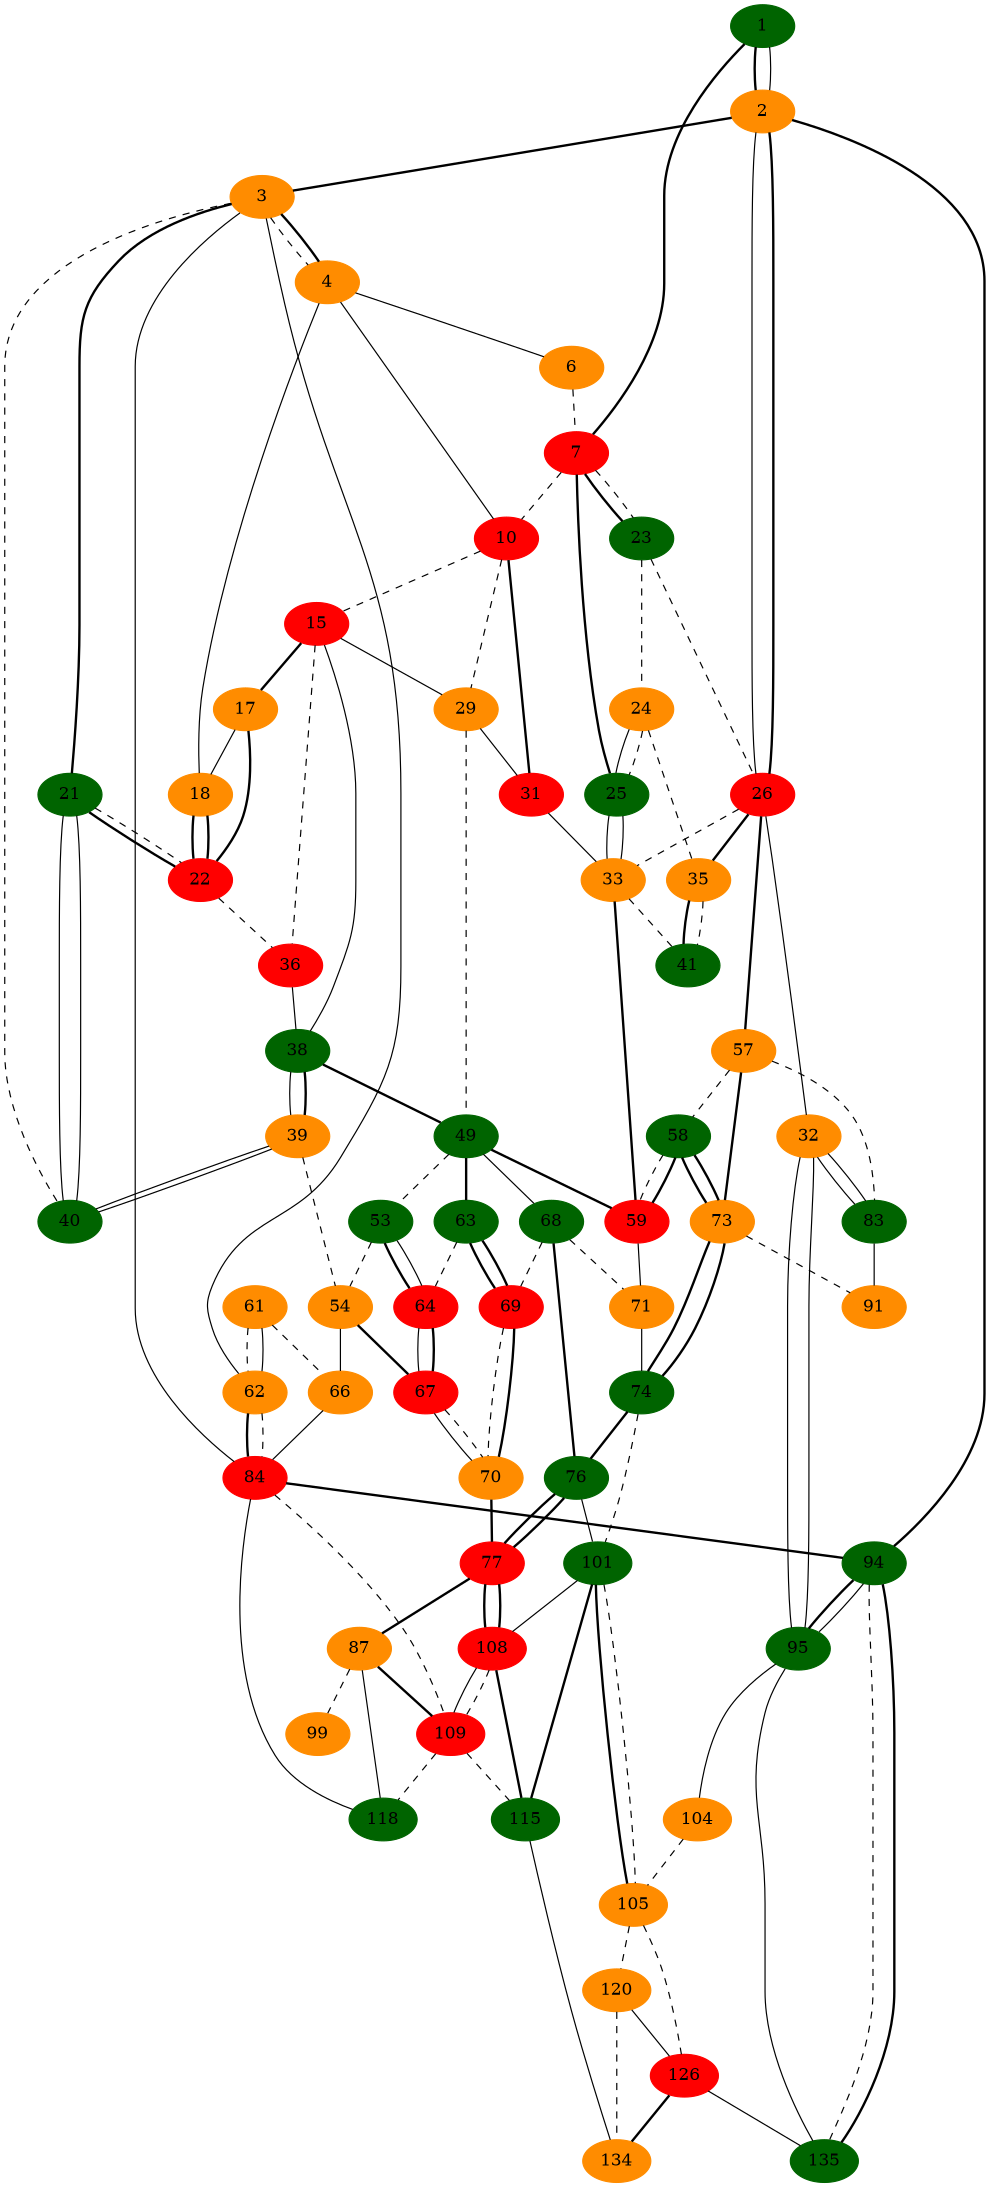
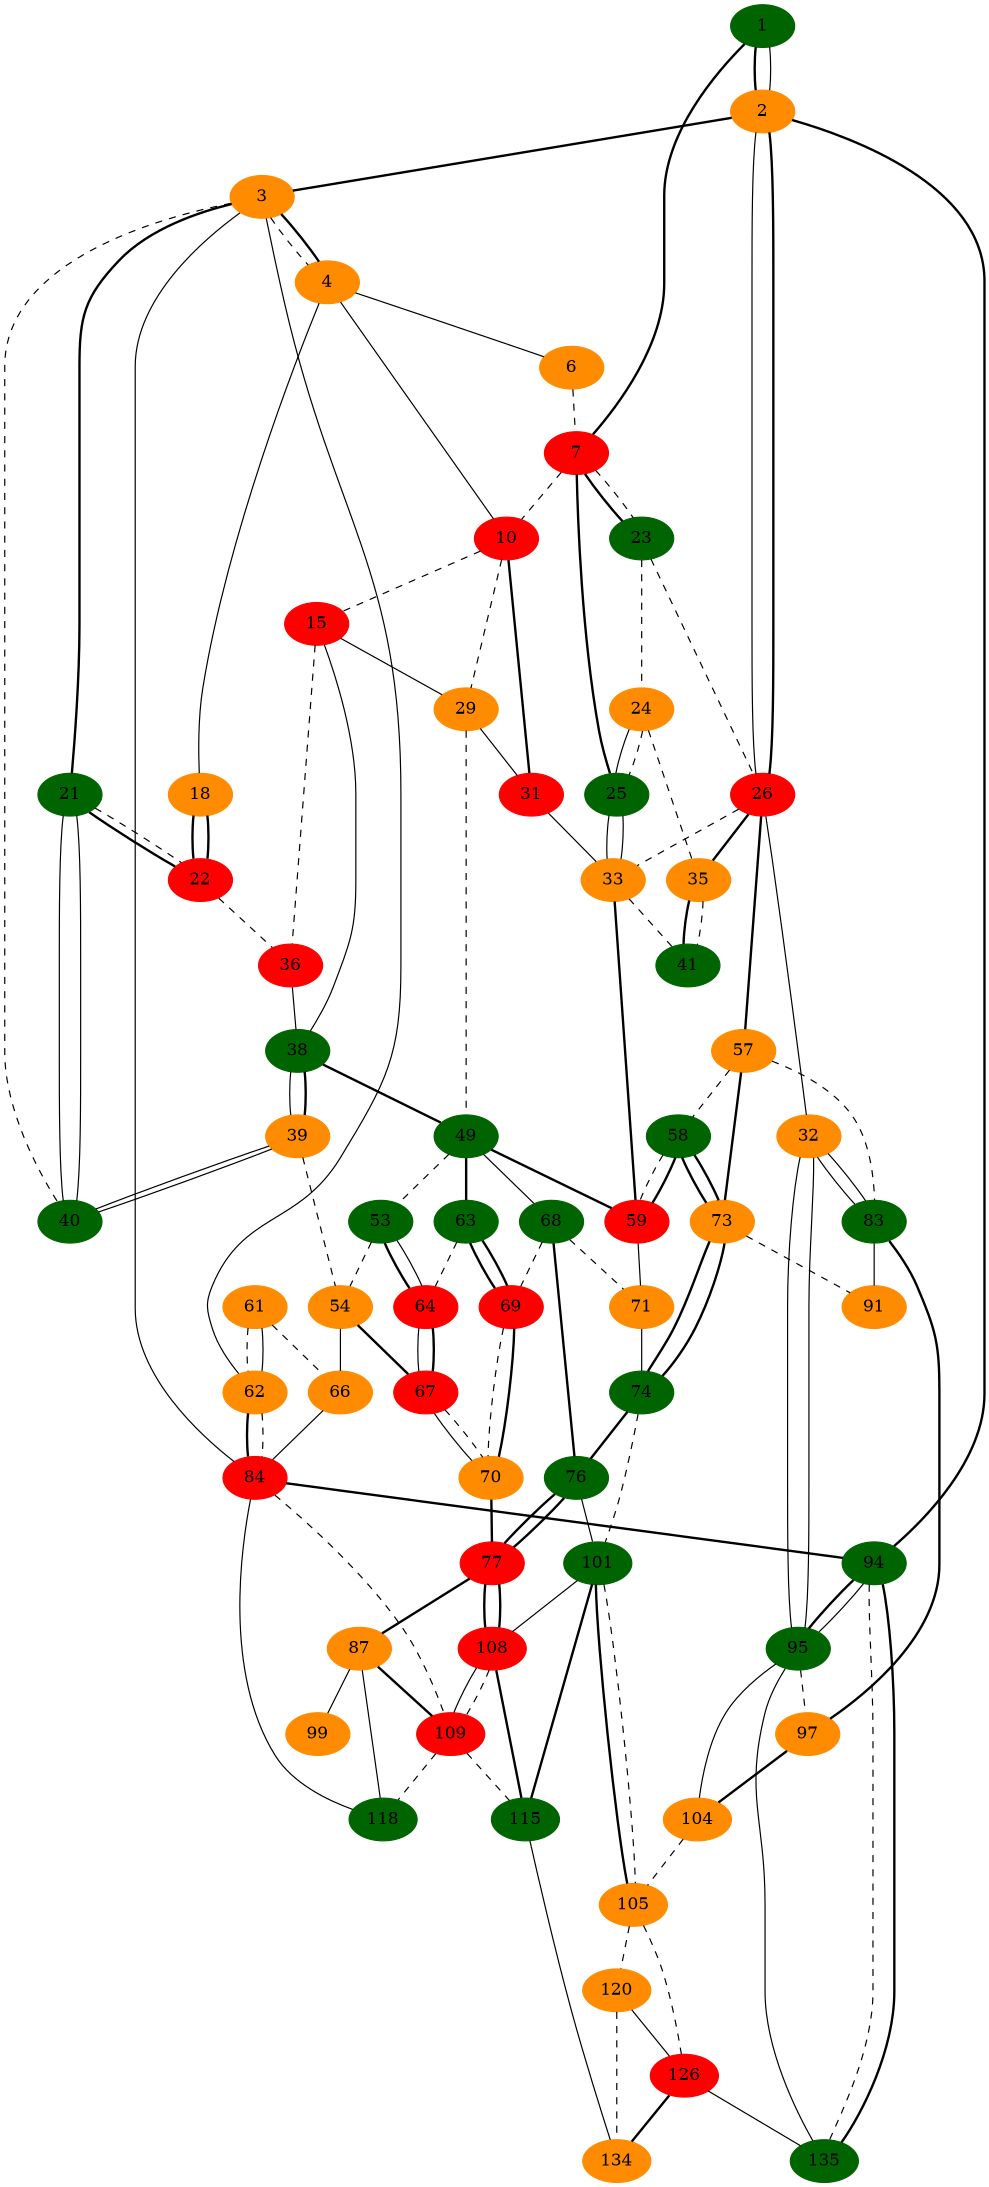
(246, 709) -> none
(339, 1691) -> (339, 1691)
none -> (808, 1734)
